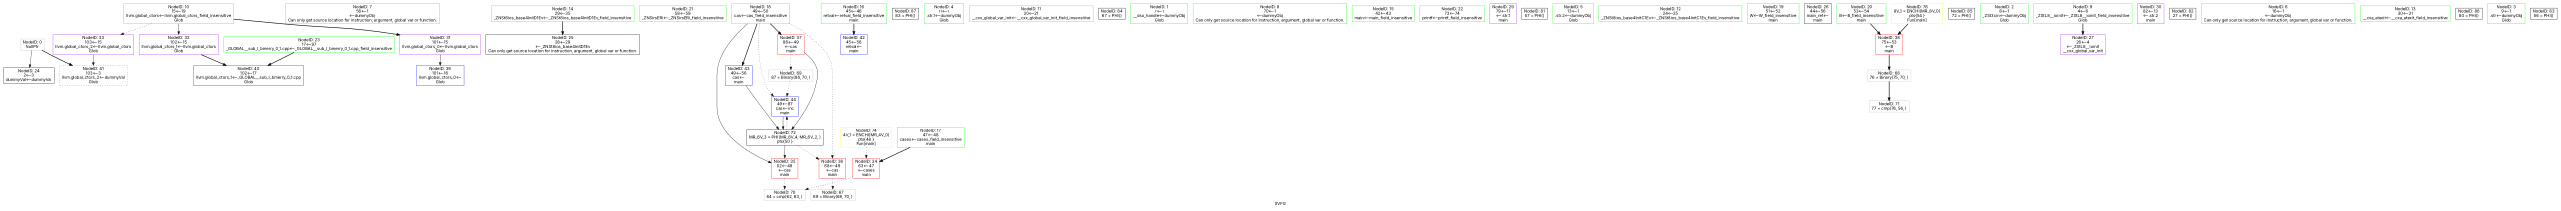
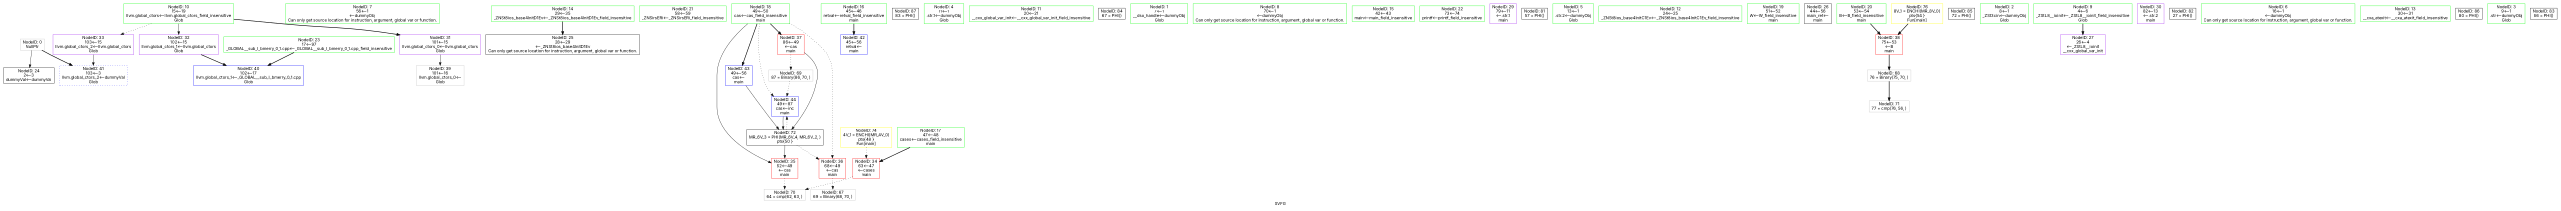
(440, 76) -> (440, 76)
